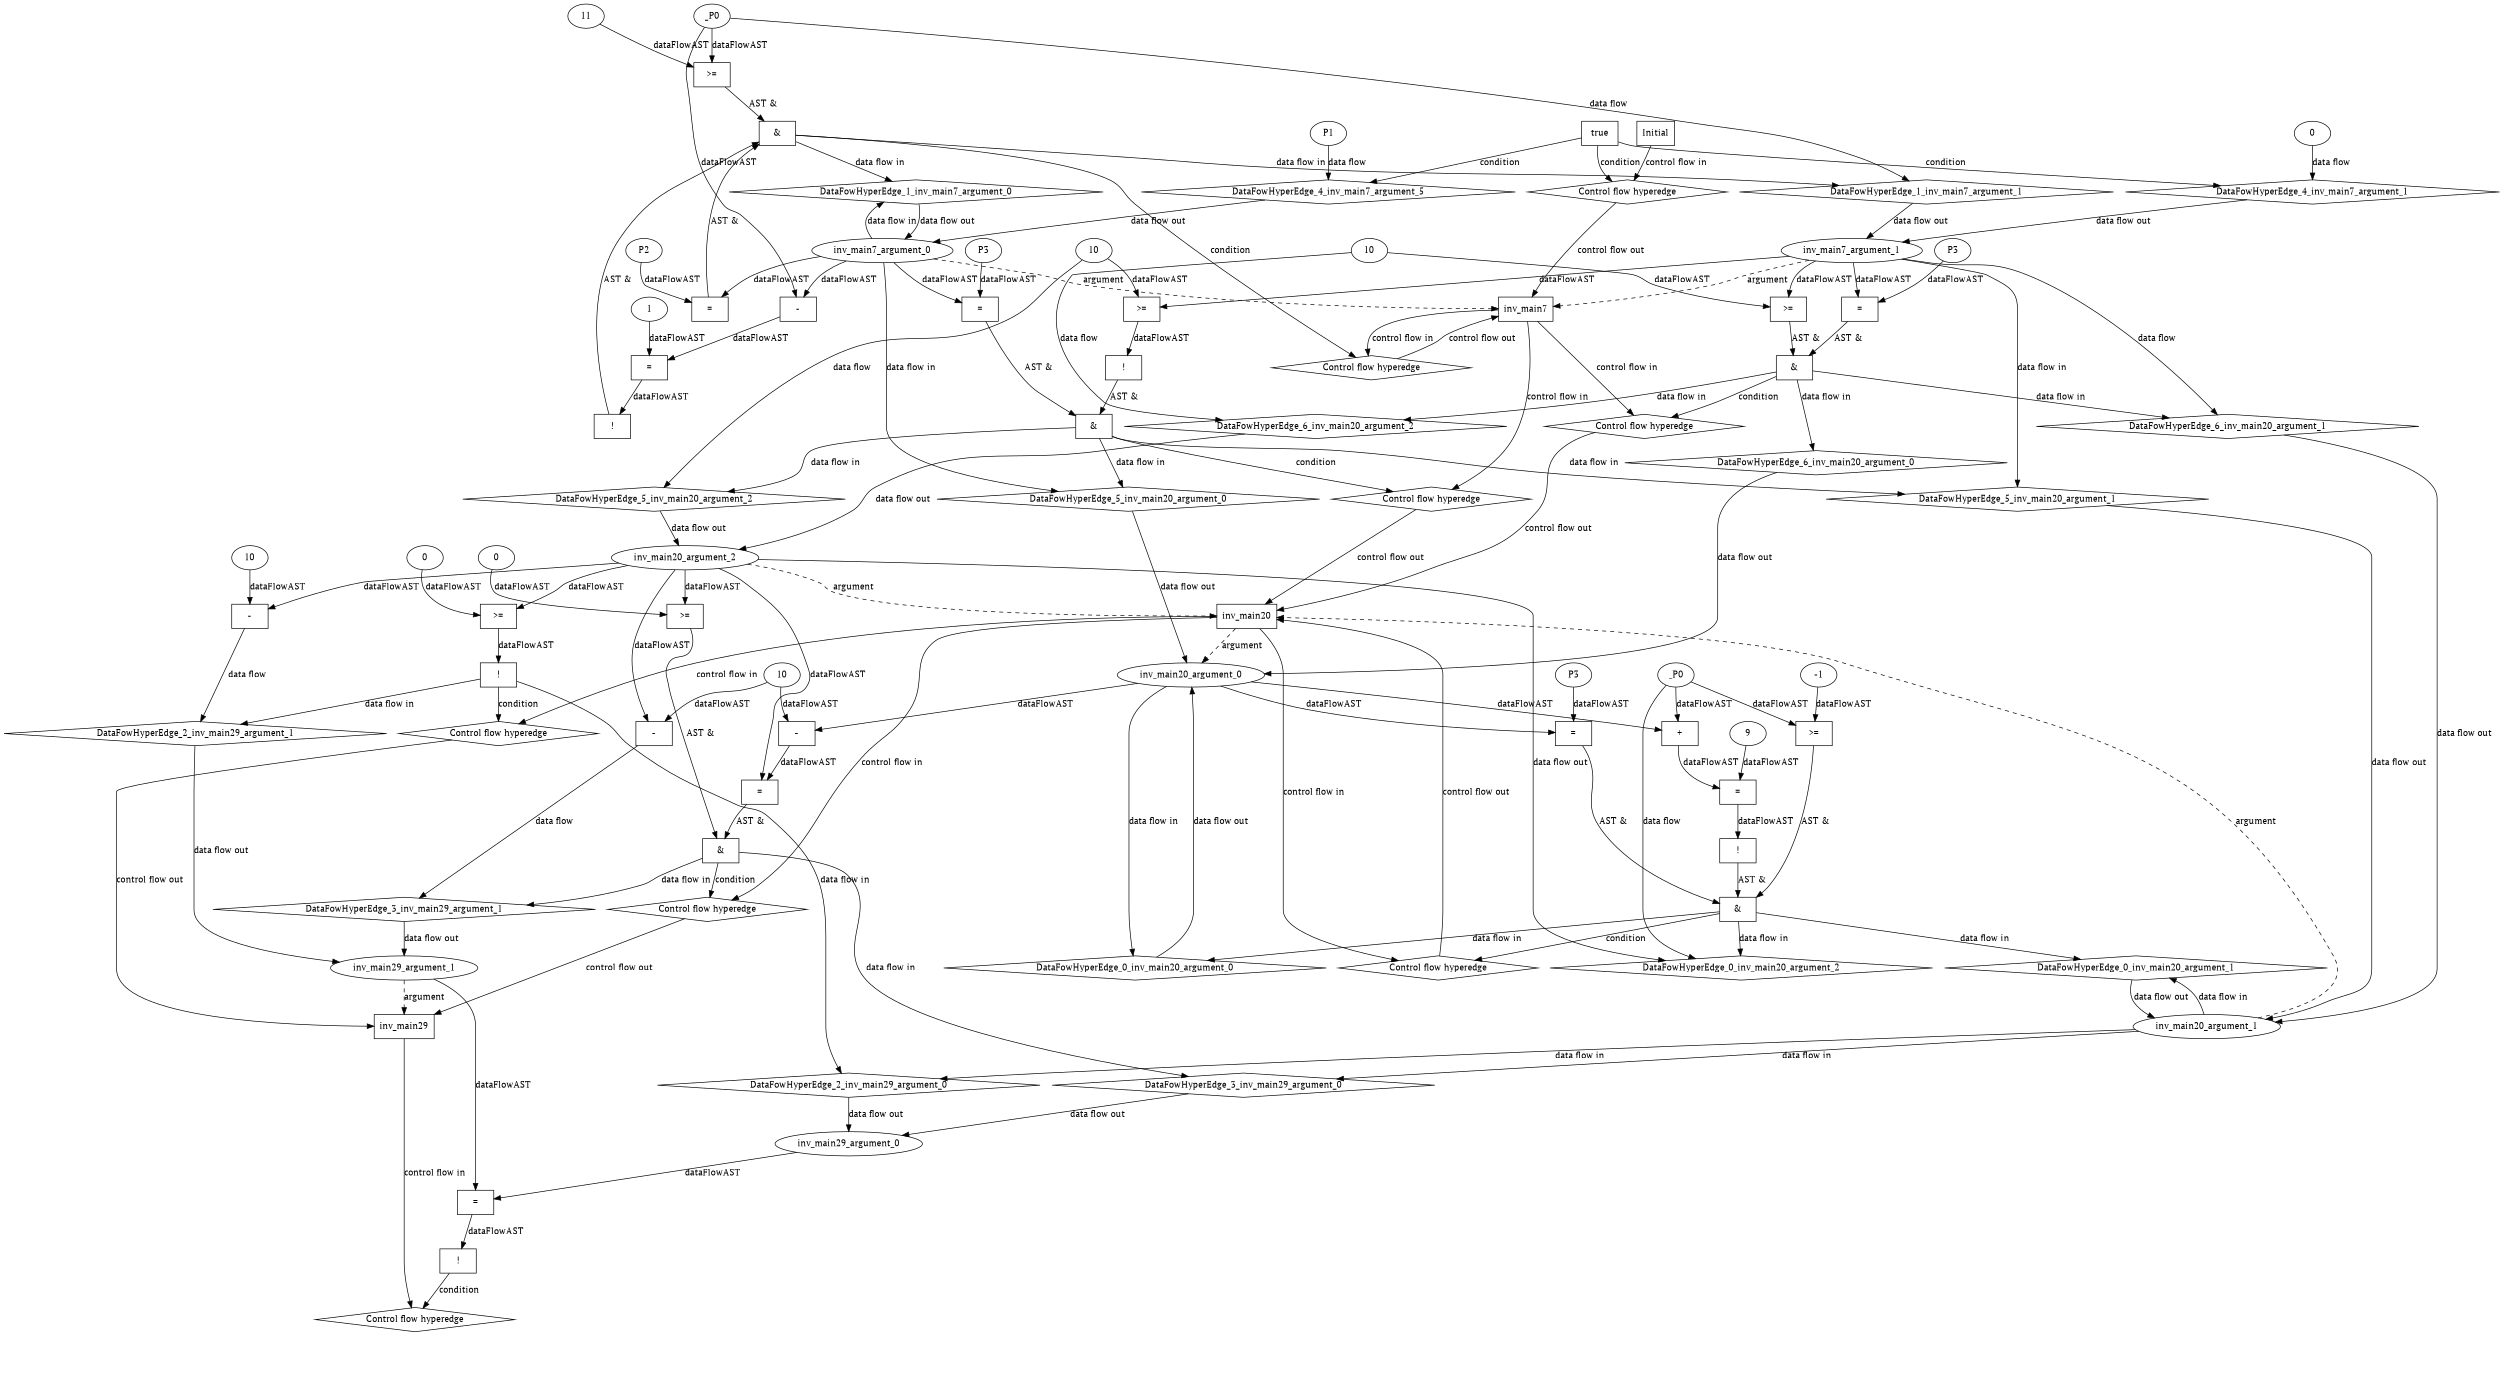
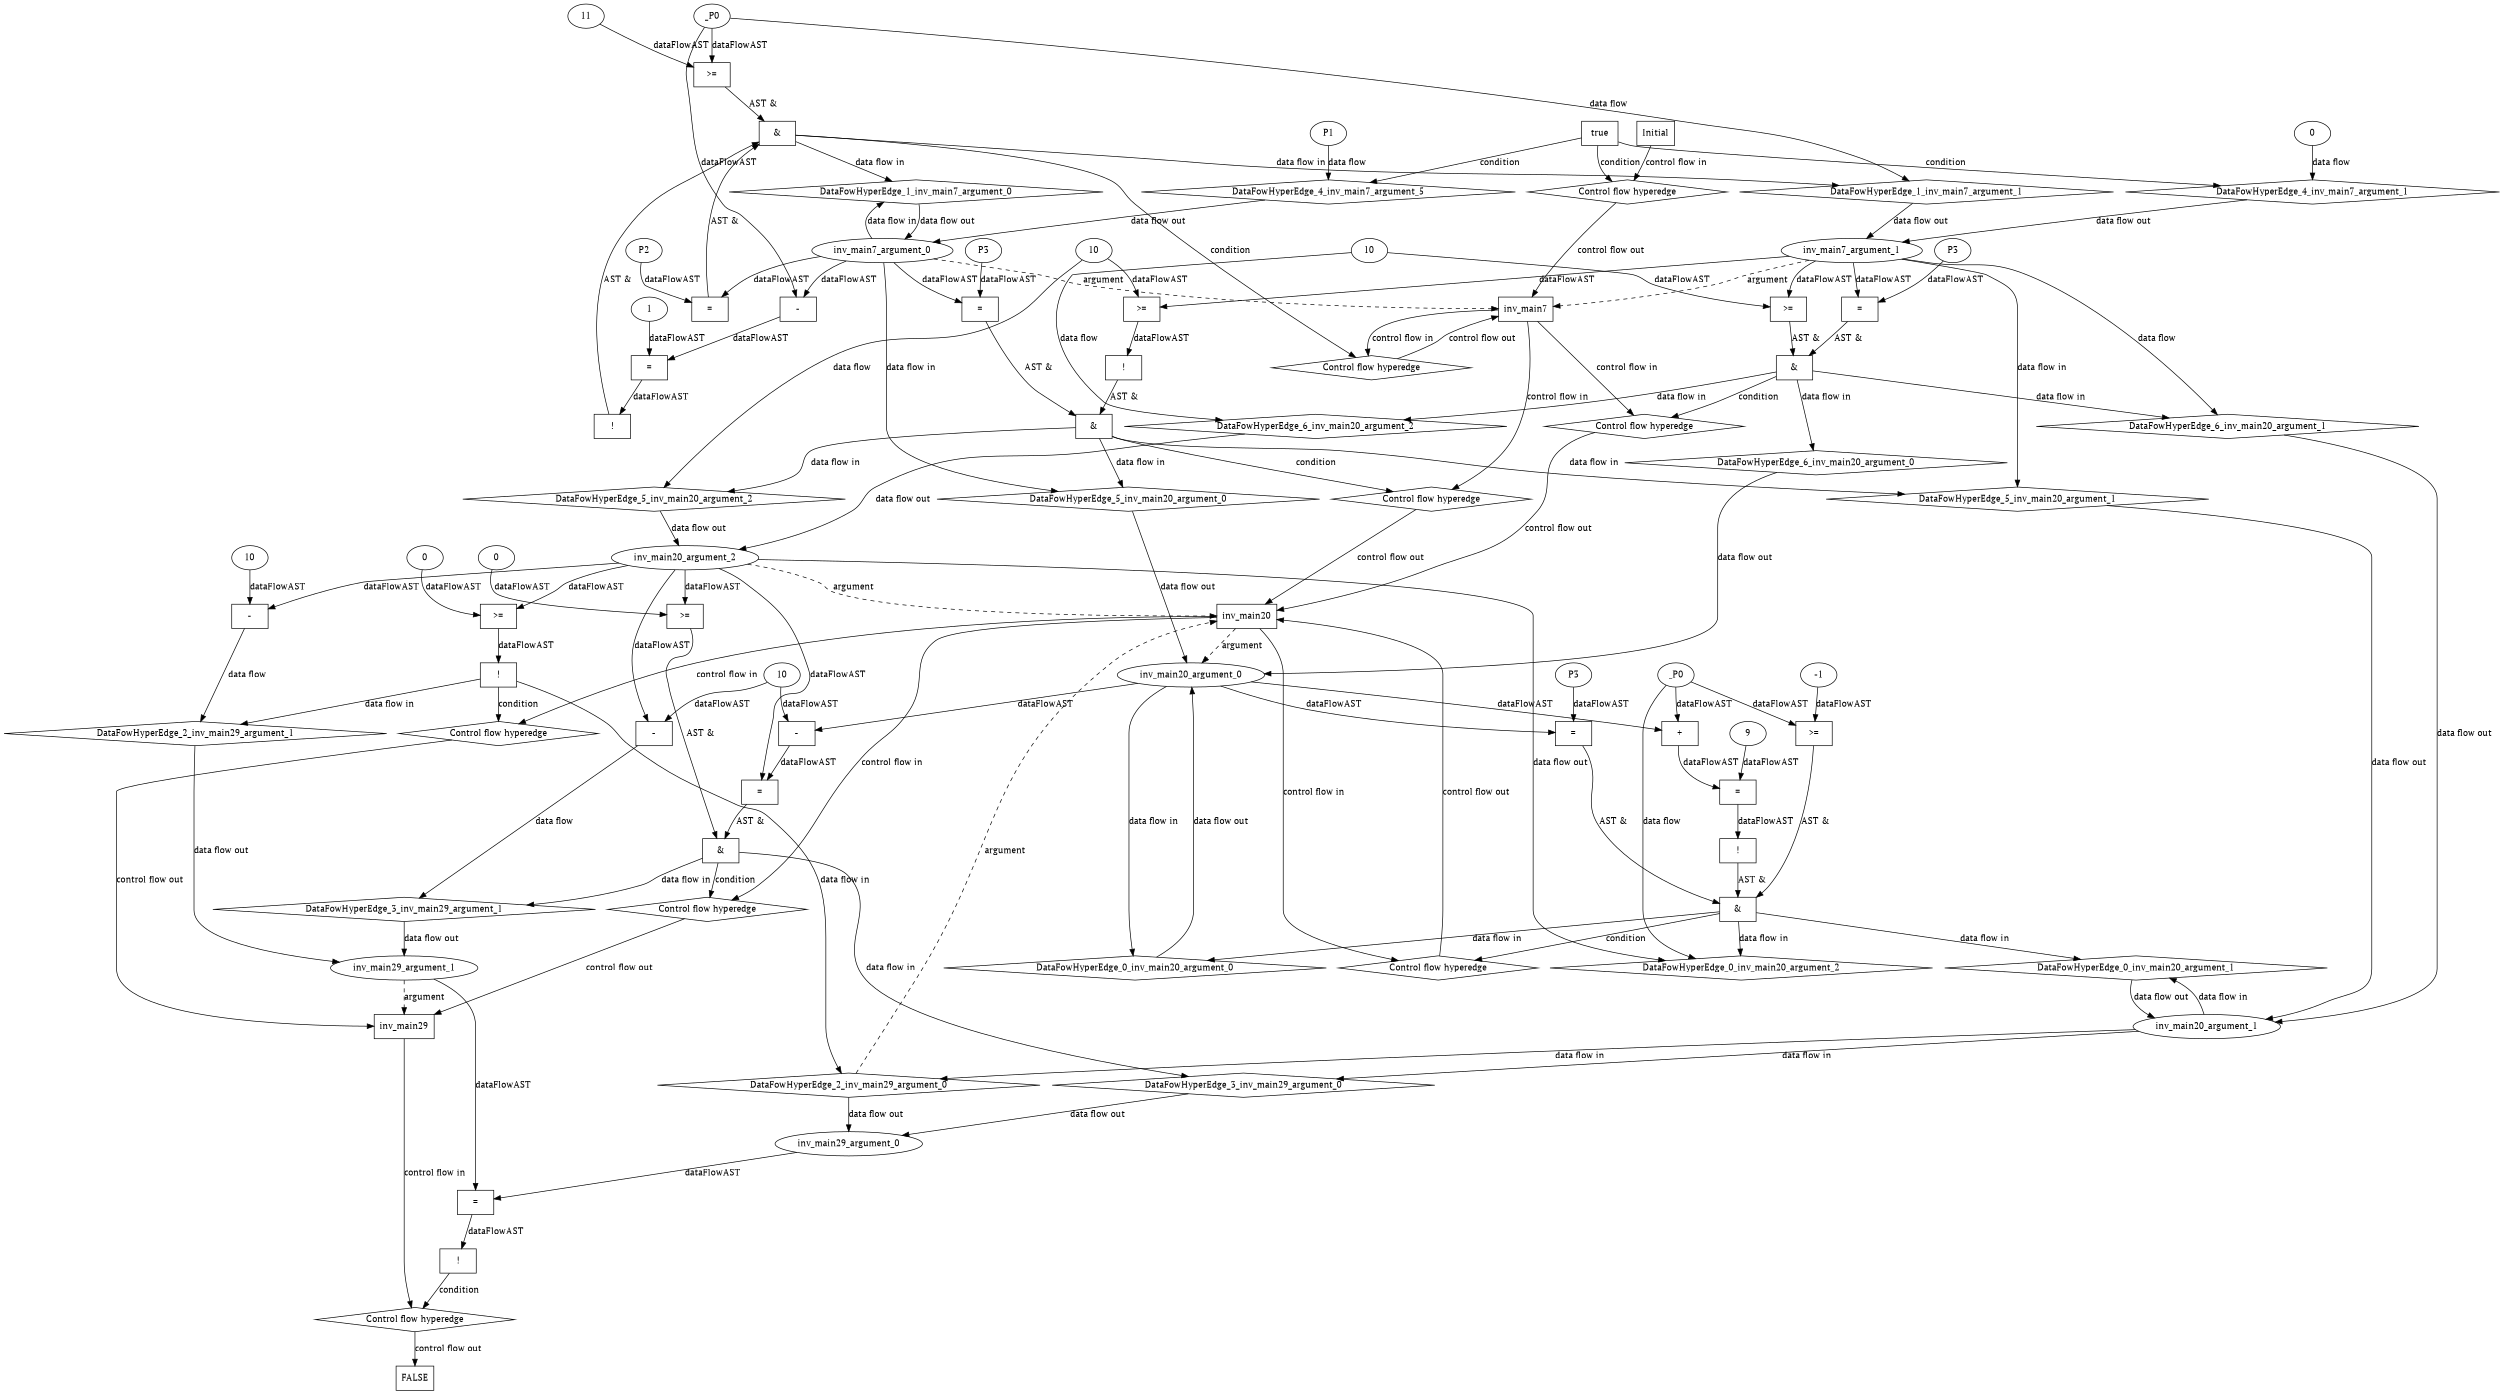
(1912, 683) -> (996, 811)
none -> (415, 1378)
